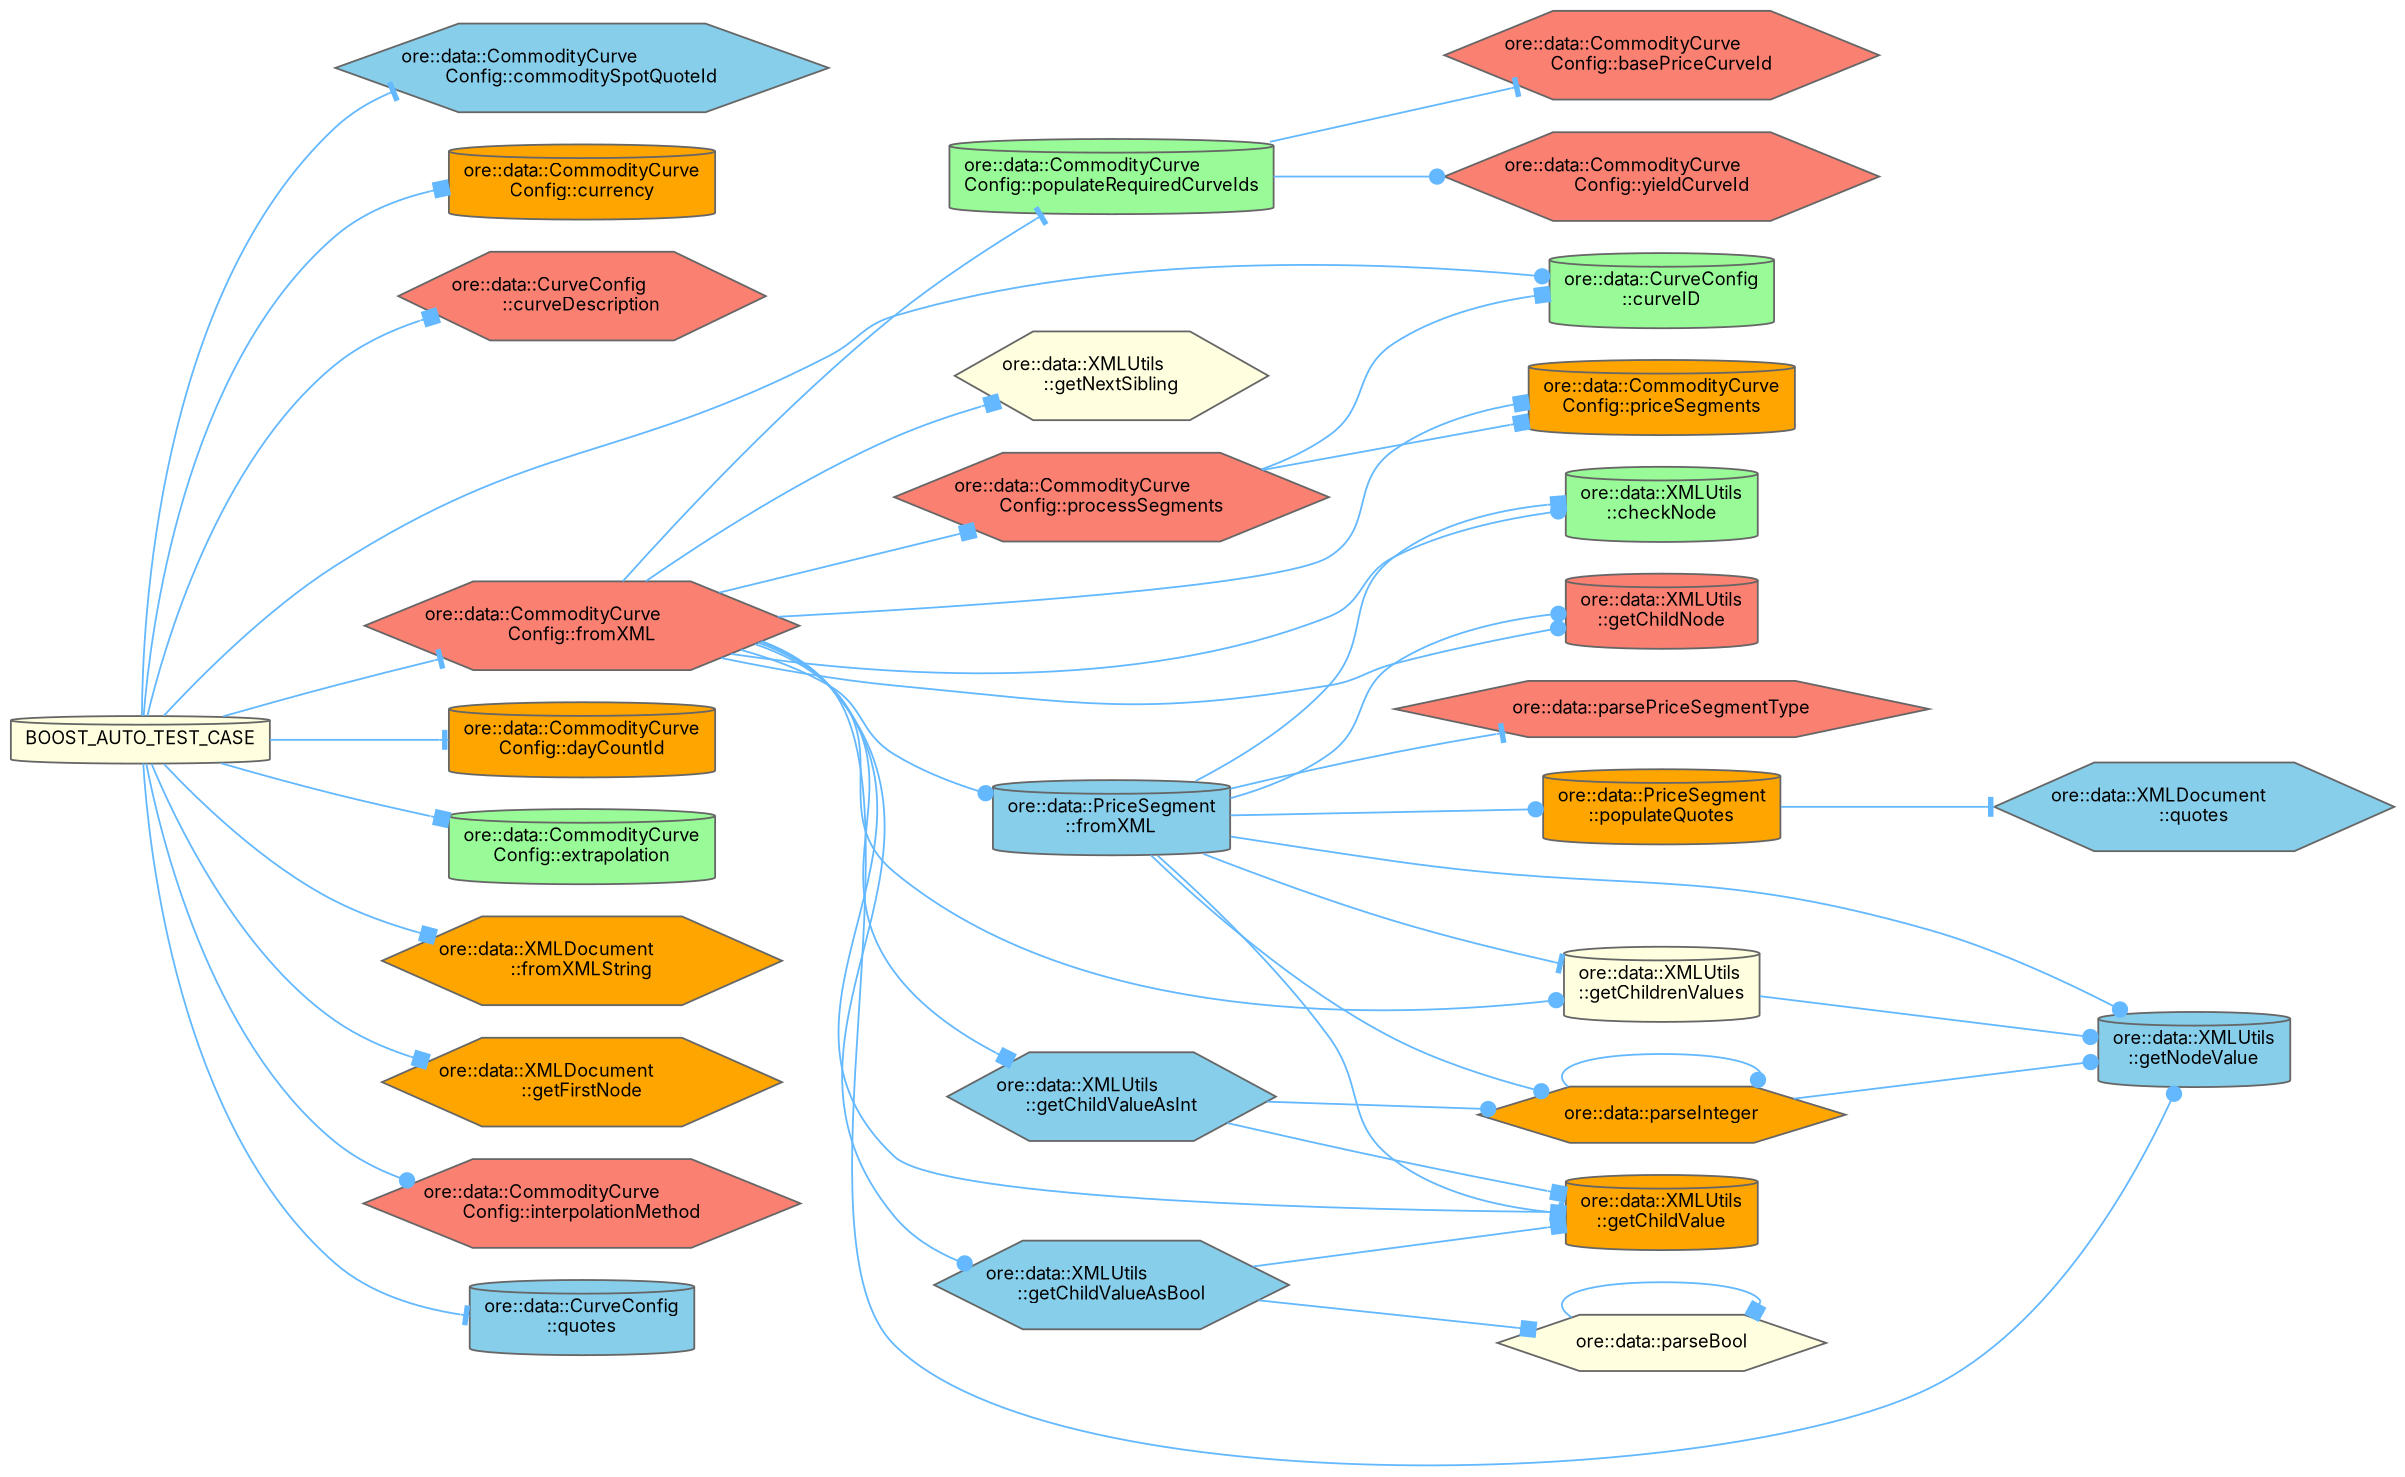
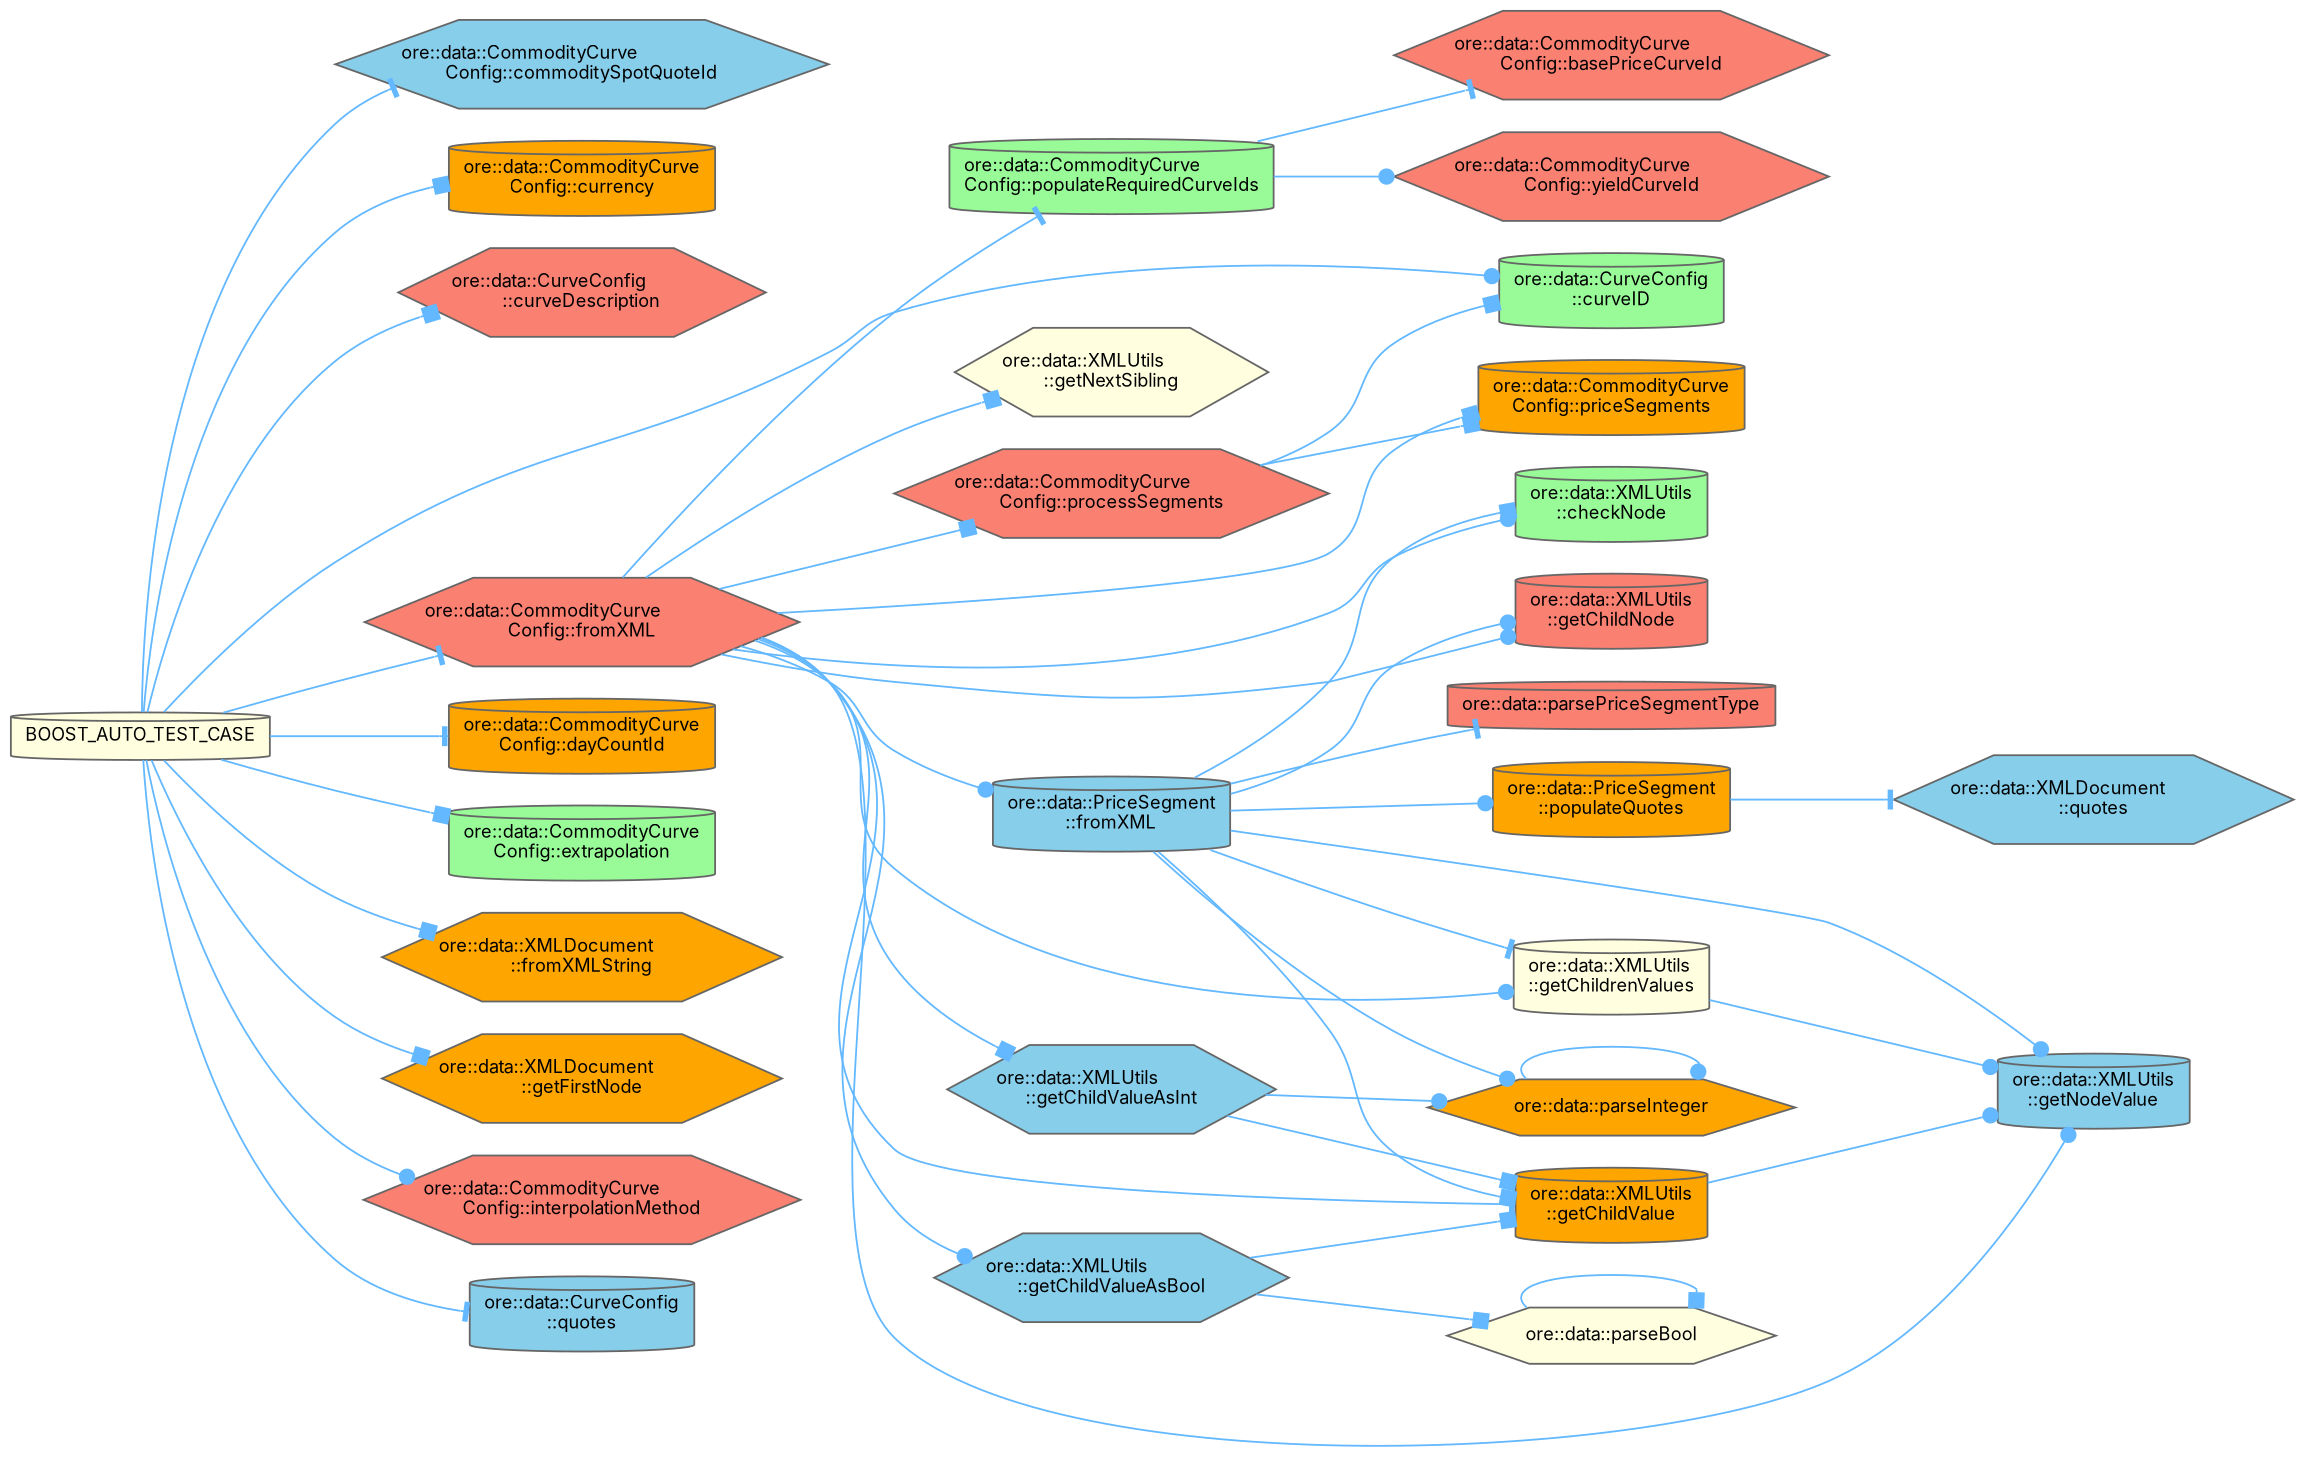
(1662, 709) -> (1611, 705)
(1938, 1081) -> (1845, 1150)
